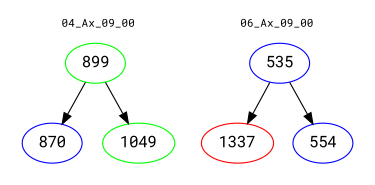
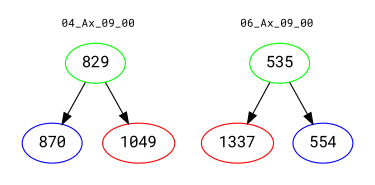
(95, 63) -> (95, 63)
(280, 63) -> (280, 63)
(139, 143) -> (139, 143)
